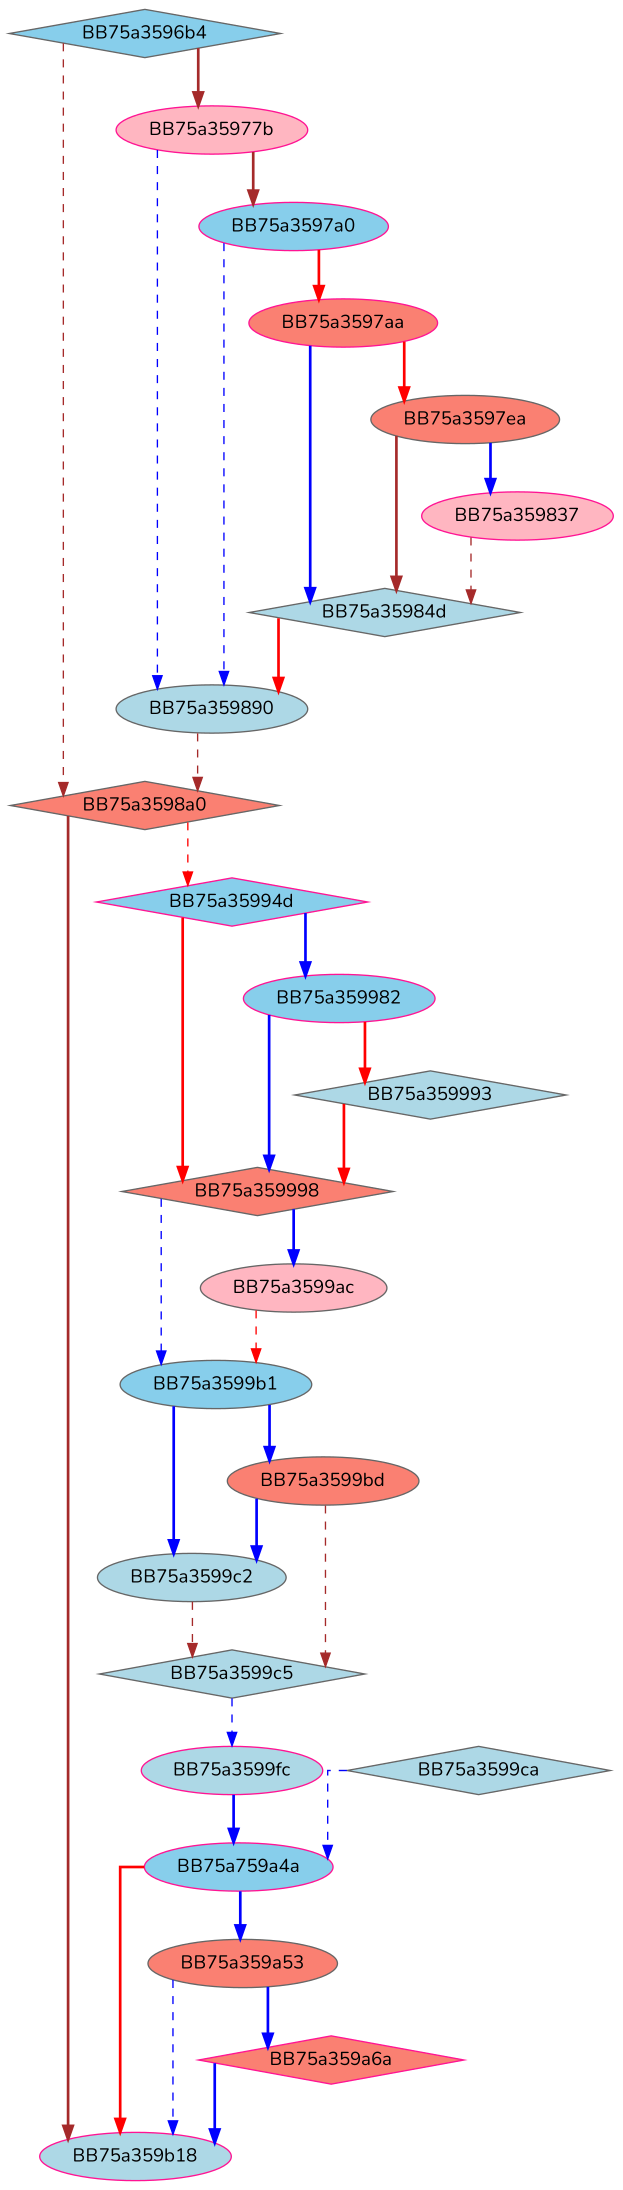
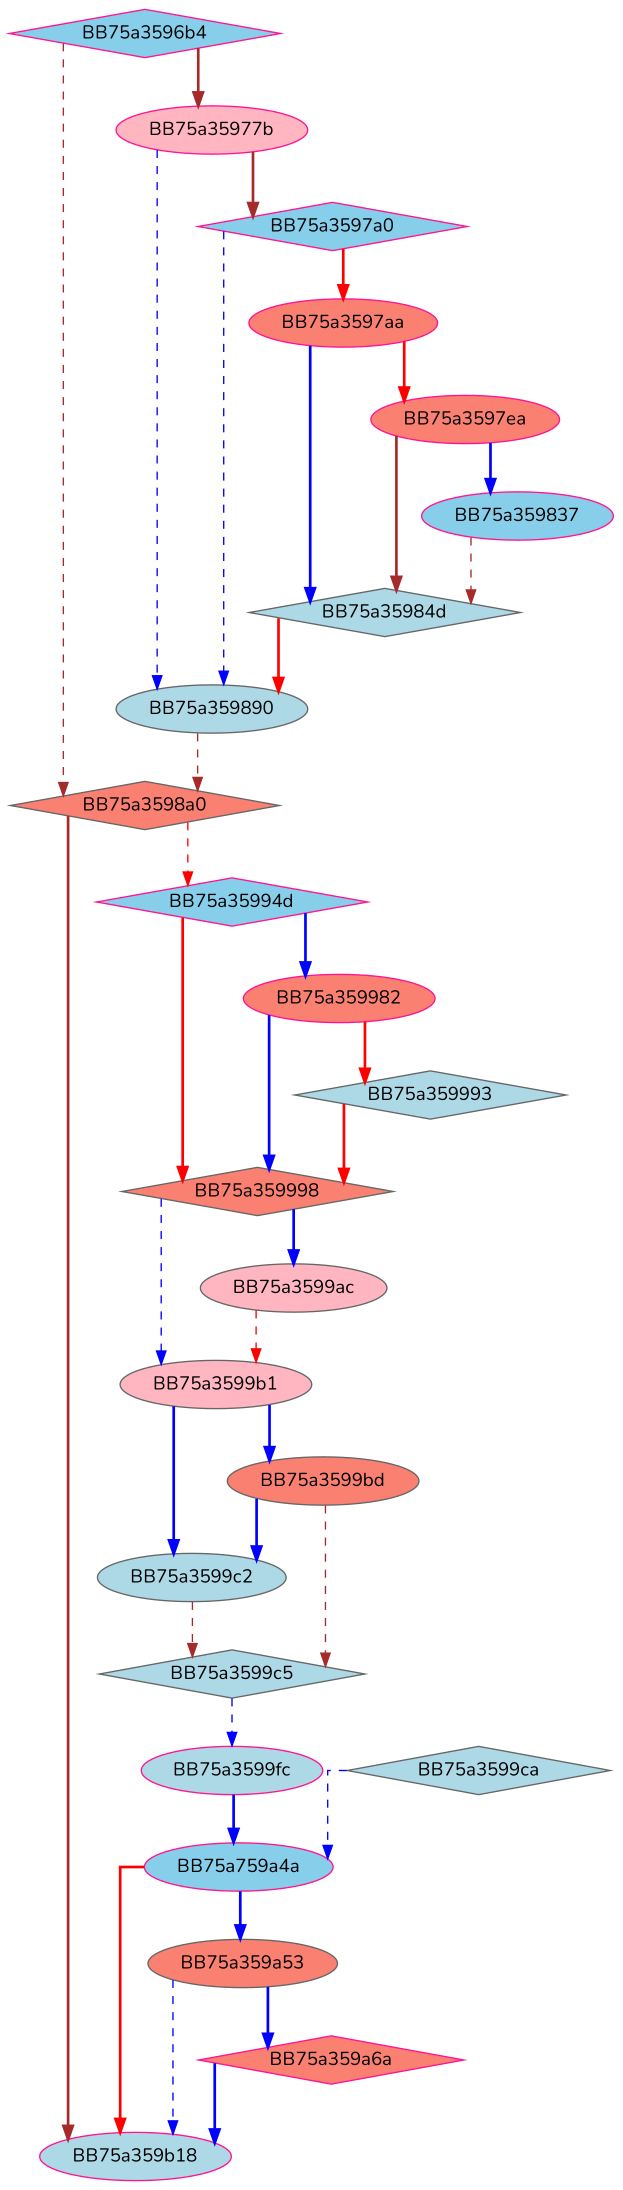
(145, 34) -> (145, 34)
(294, 227) -> (333, 227)
(465, 420) -> (465, 420)
(517, 516) -> (517, 516)
(339, 999) -> (339, 999)
(216, 1385) -> (216, 1385)
